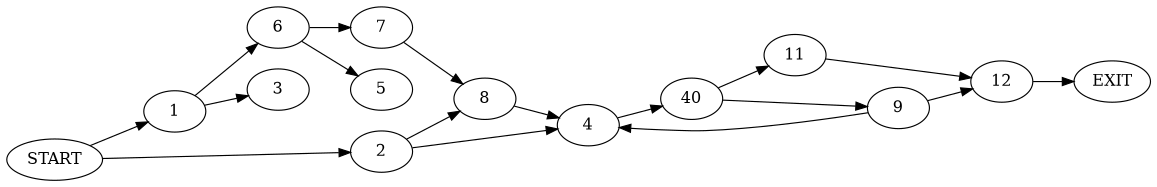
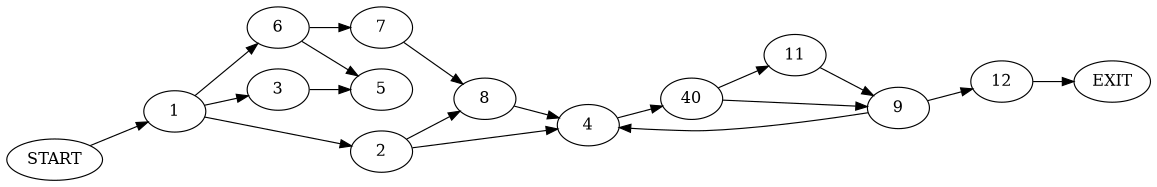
(893, 68) -> (842, 79)
none -> (324, 90)
(221, 156) -> (272, 130)
